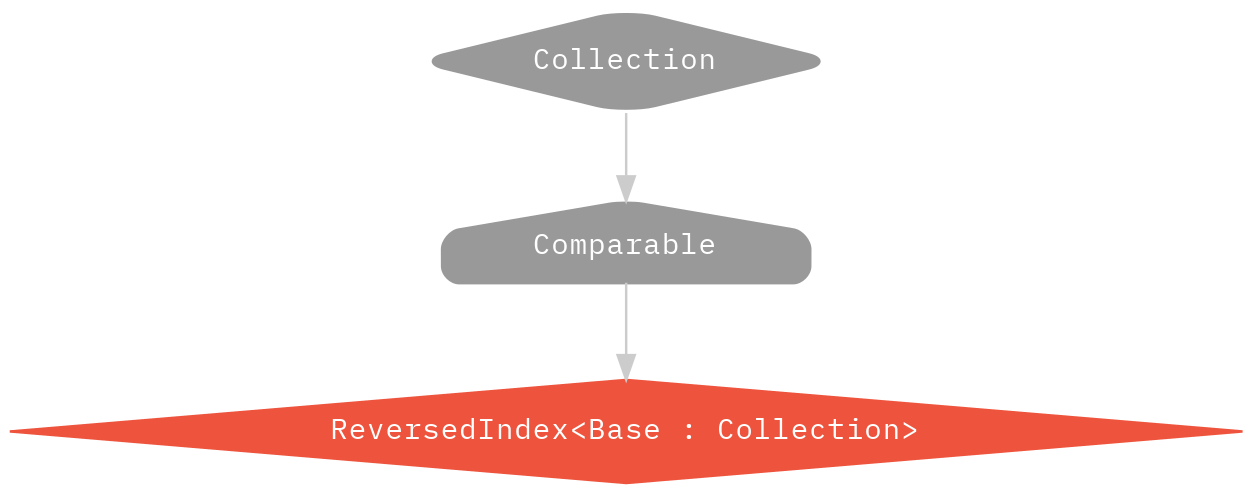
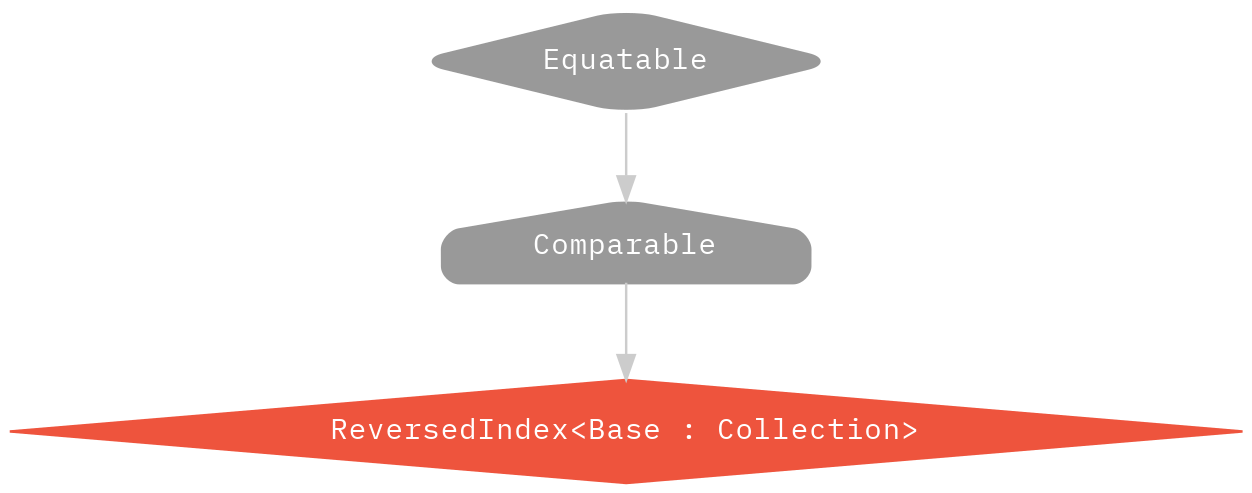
(626, 61) -> (626, 61)
